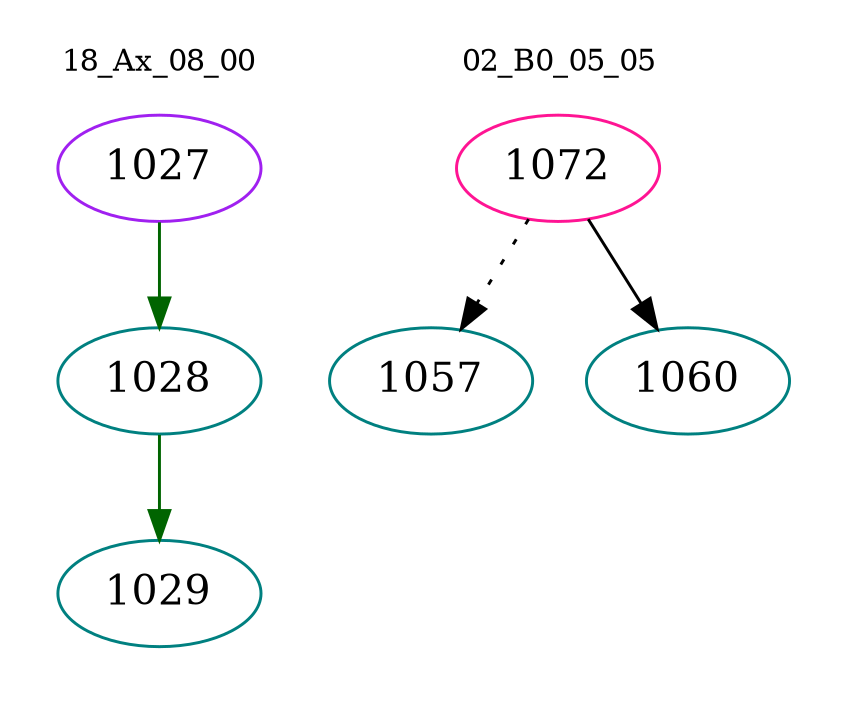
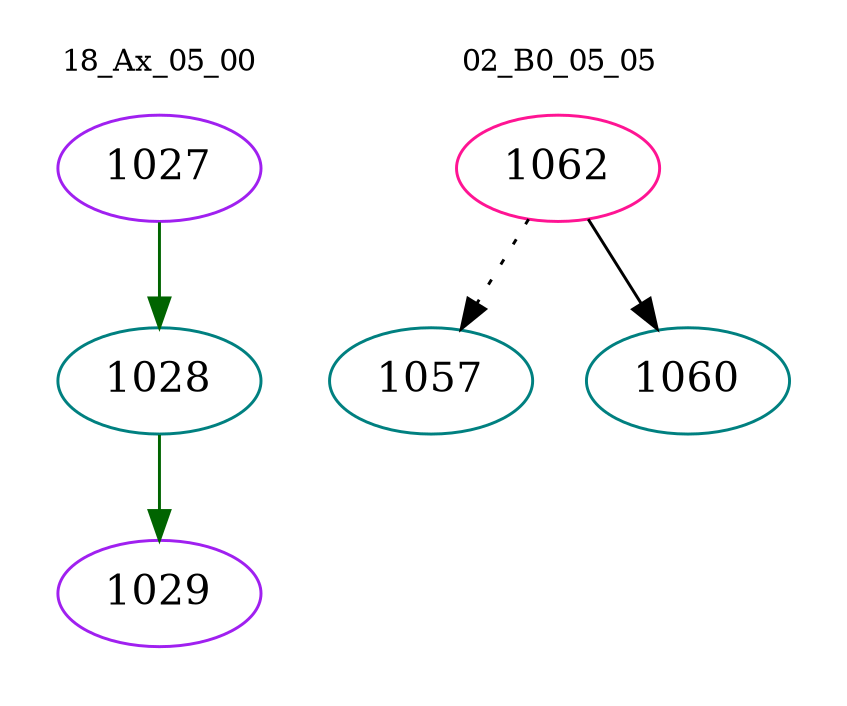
(159, 63) -> (159, 63)
(558, 168) -> (558, 168)
(159, 594) -> (159, 594)
